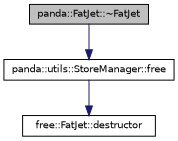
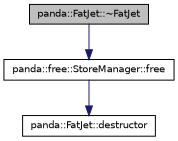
(89, 70) -> (89, 70)
(89, 126) -> (89, 126)
